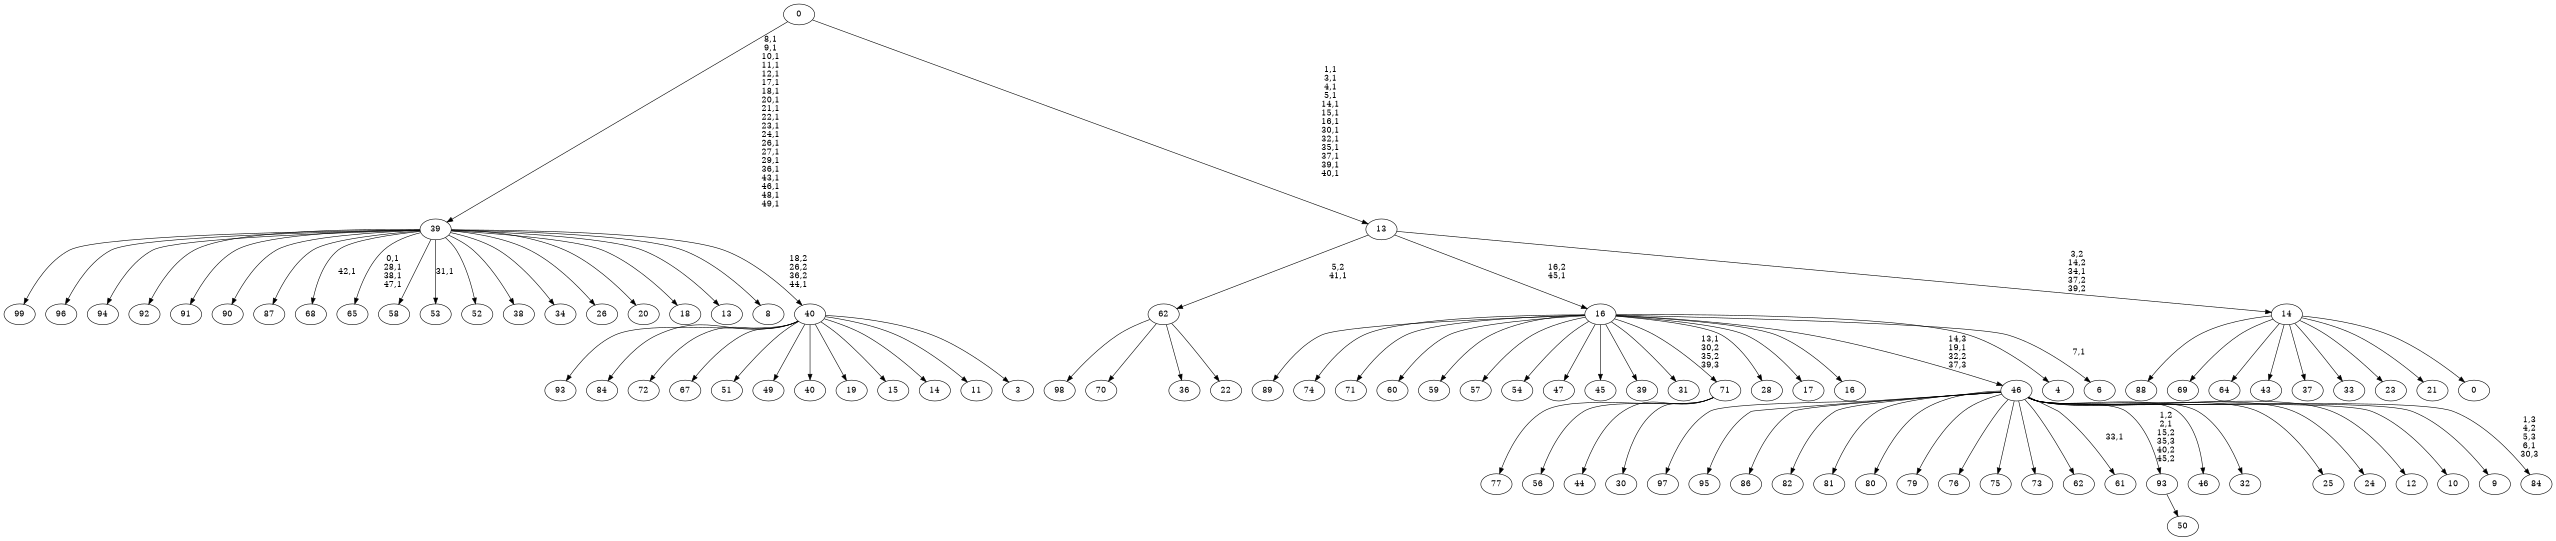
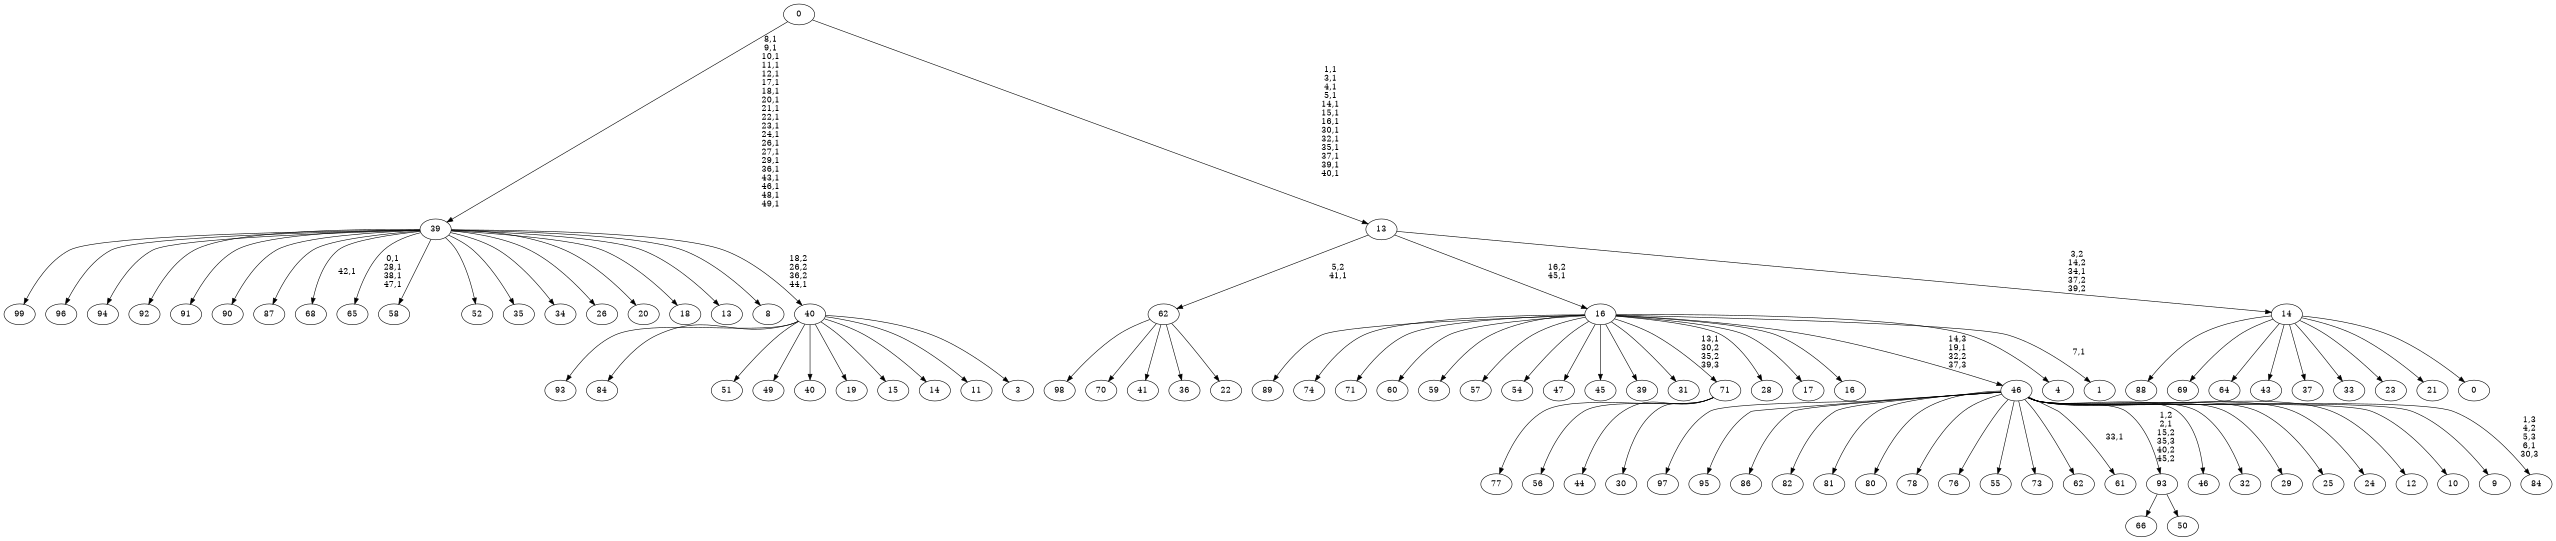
(436, 314) -> none
(519, 314) -> (519, 314)
(644, 391) -> none
(685, 391) -> none
none -> (1143, 391)
(2100, 391) -> (2100, 391)
(1912, 484) -> (1912, 484)
(1996, 484) -> (1996, 484)
none -> (2287, 484)
none -> (2141, 526)
